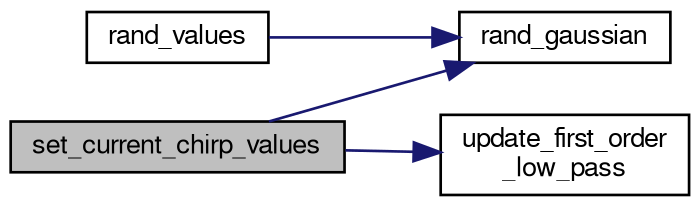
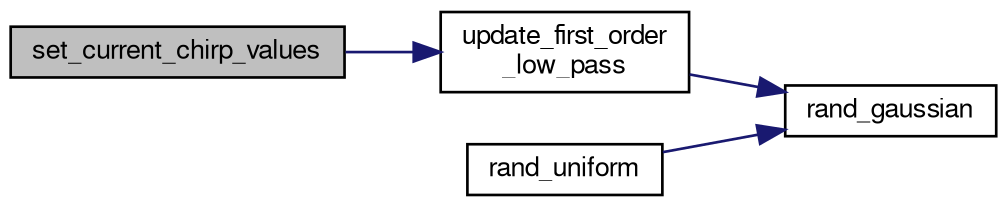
(178, 37) -> (565, 170)
(358, 96) -> (724, 81)
